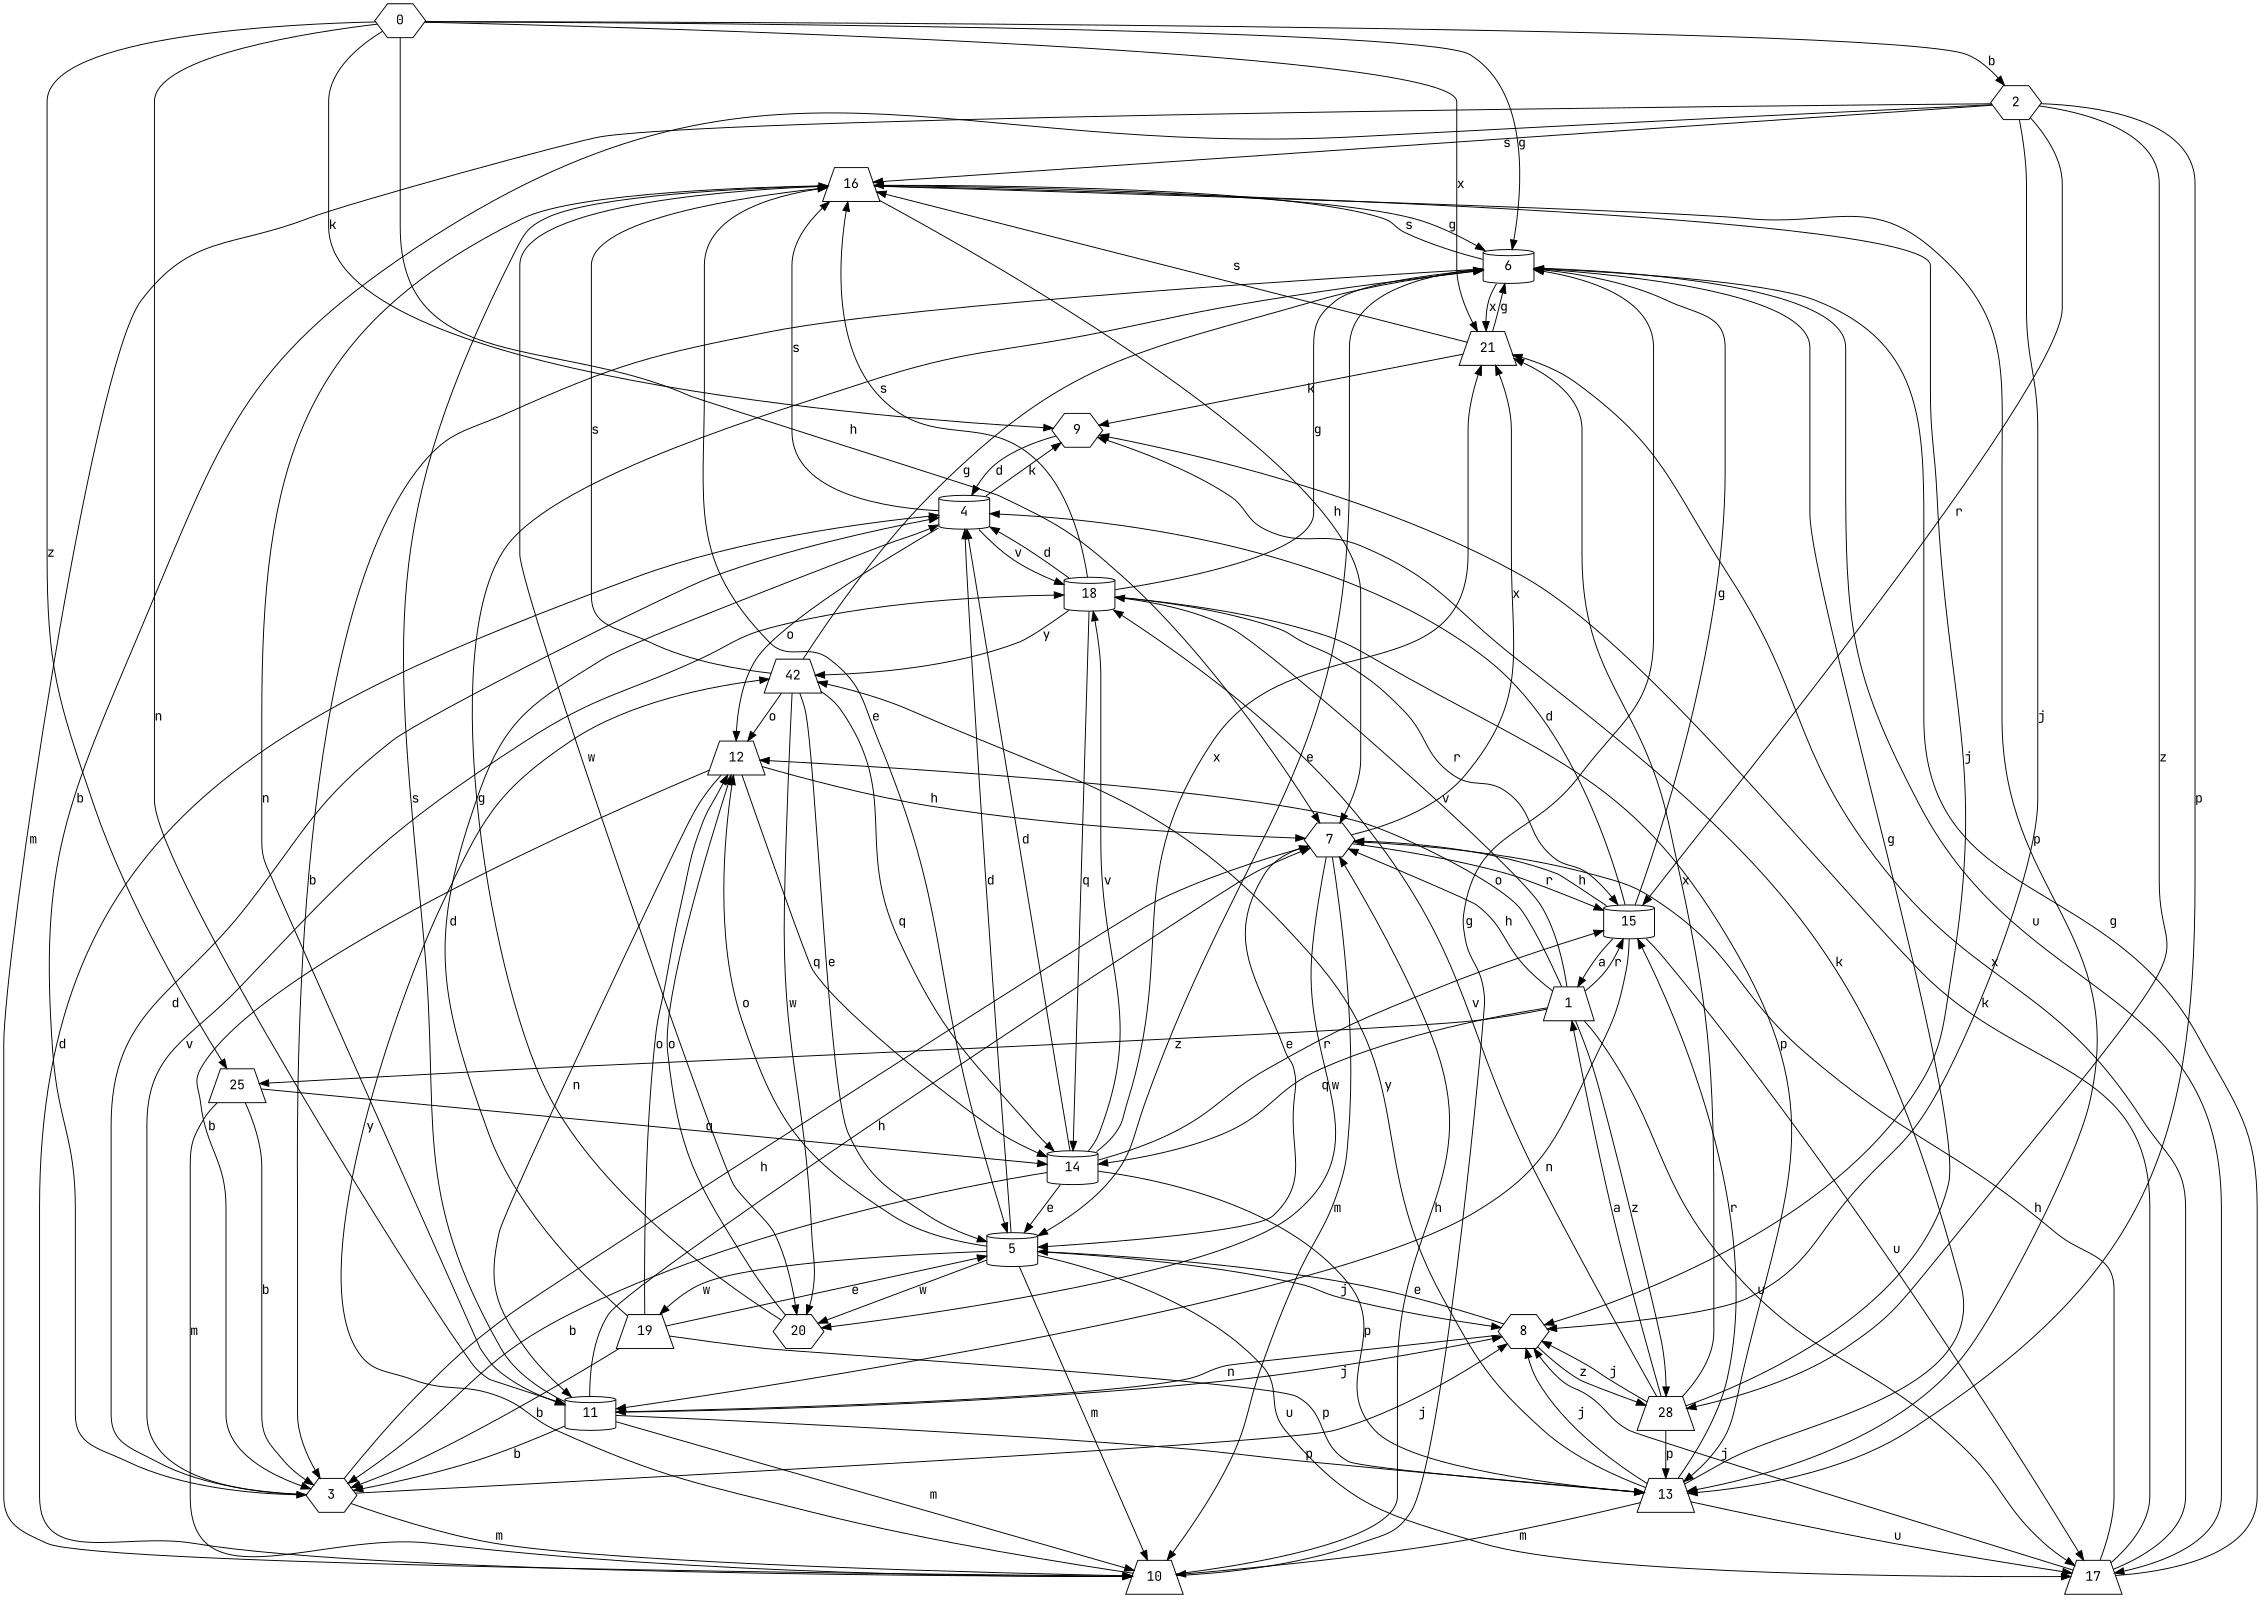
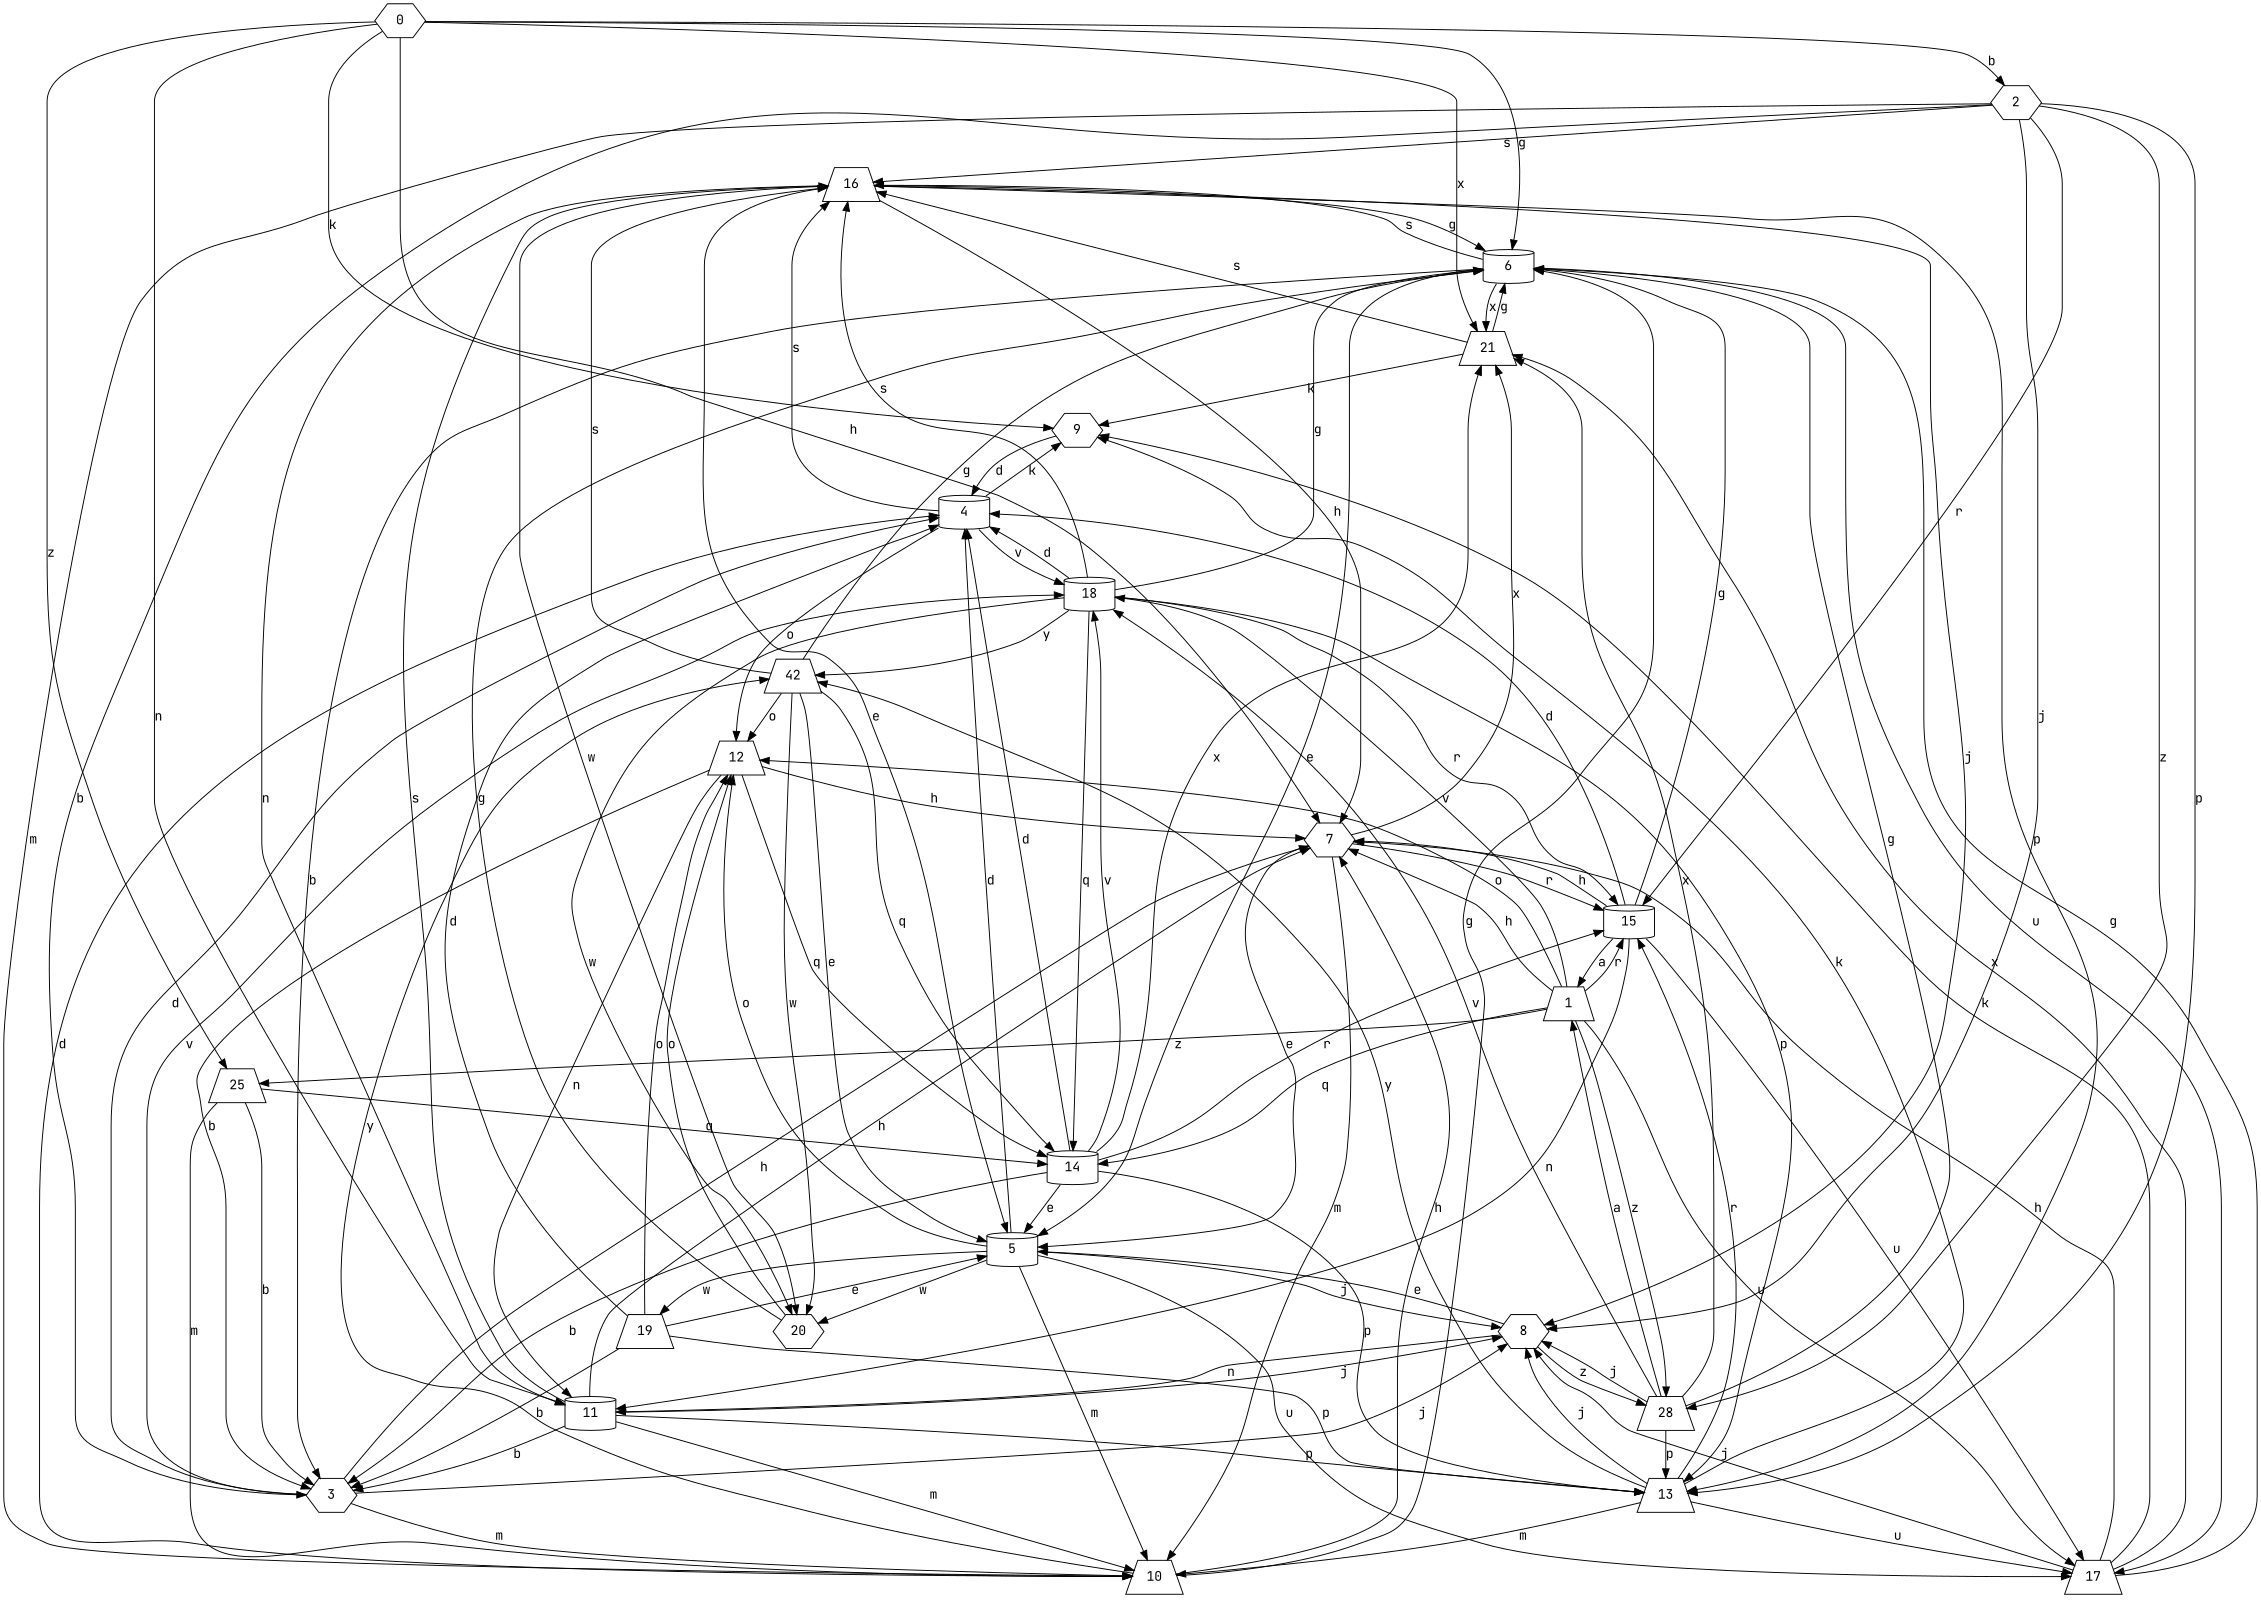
(1247, 1240) -> (610, 798)
